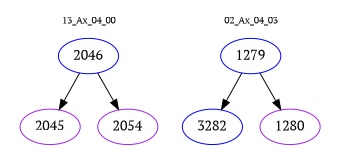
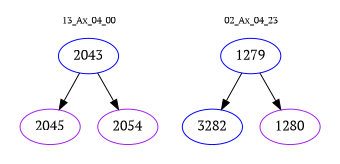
(251, 21) -> (251, 21)
(88, 56) -> (88, 56)
